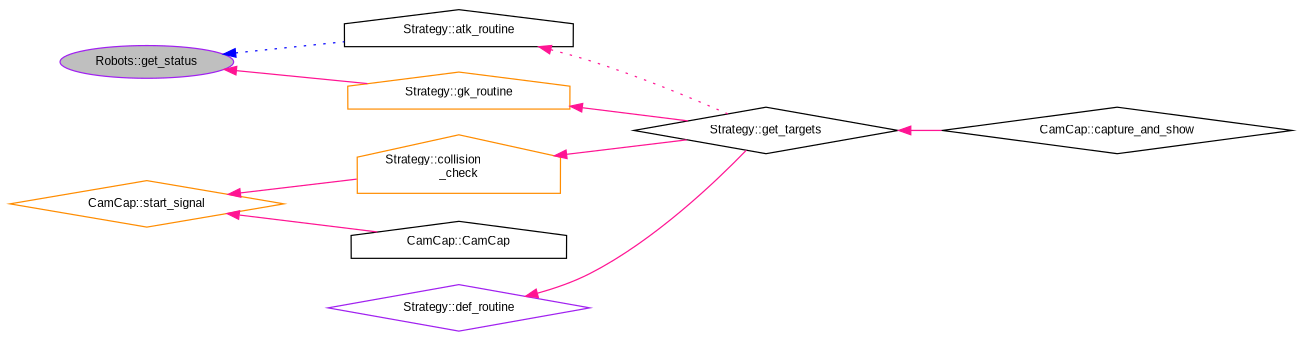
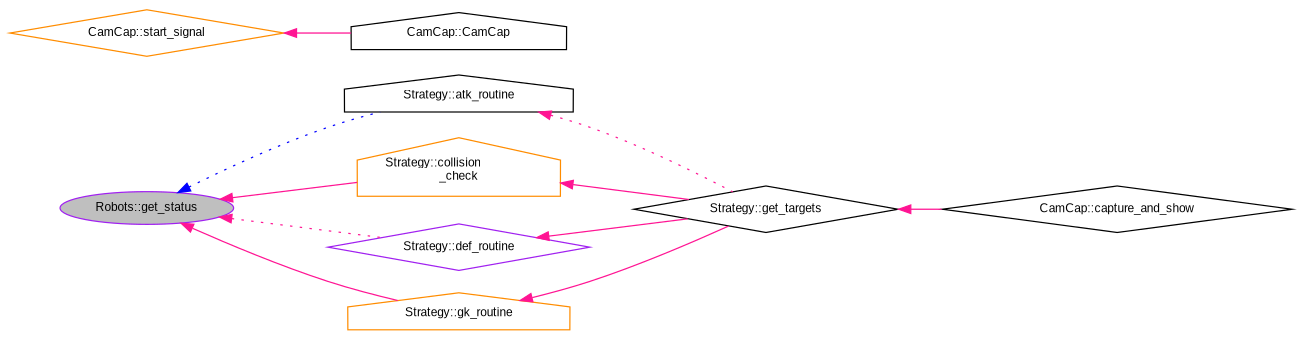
(299, 186) -> (295, 190)
none -> (307, 228)
